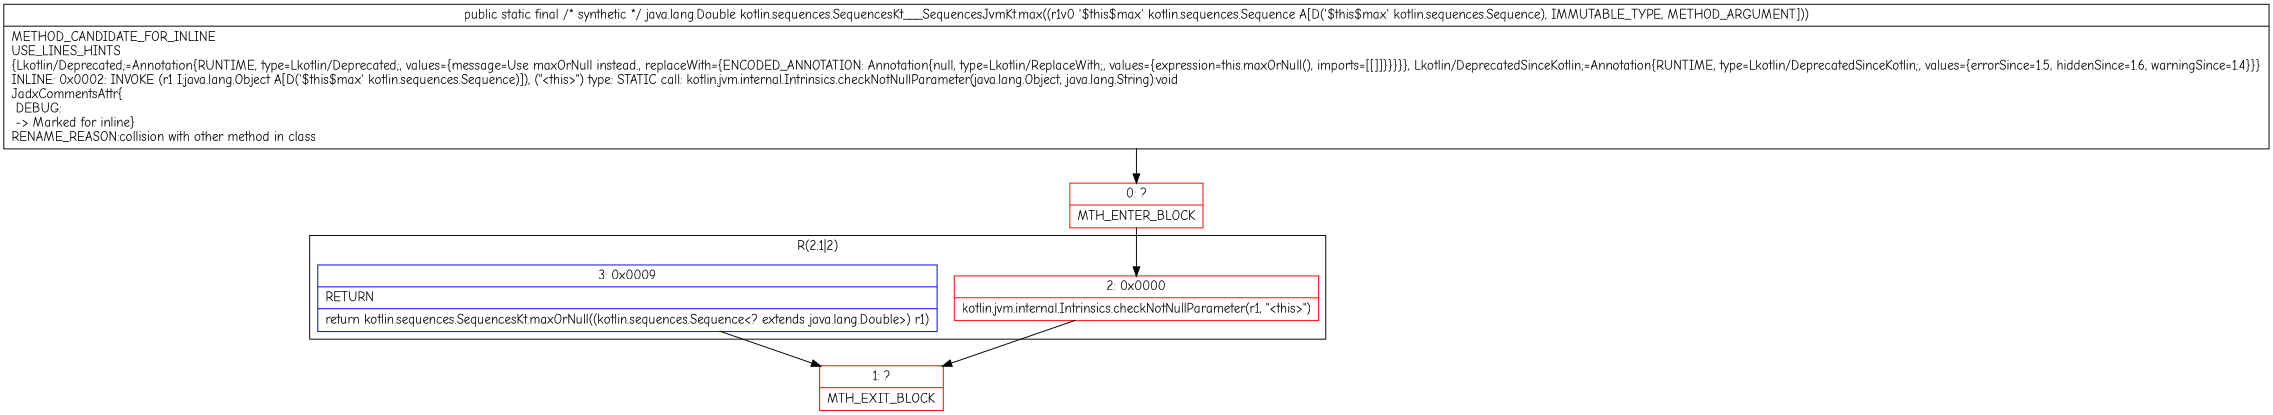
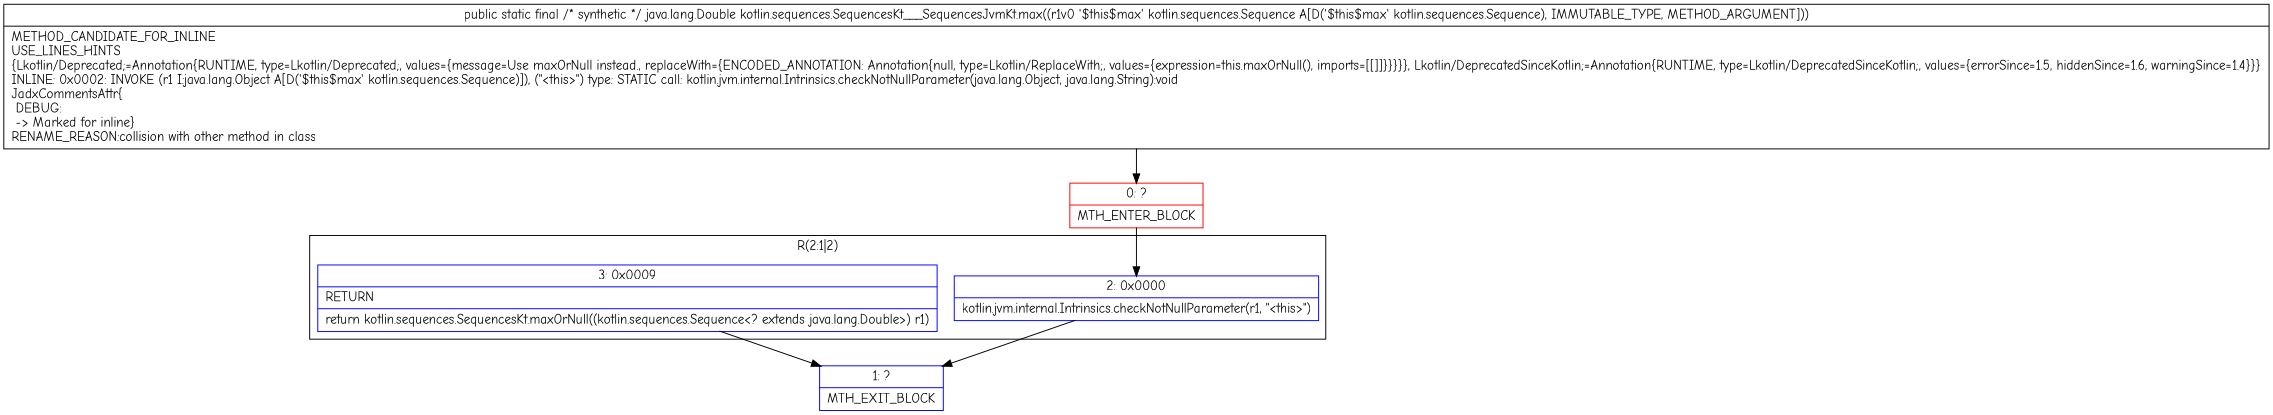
(1136, 298) -> (1136, 298)
(881, 388) -> (881, 388)
